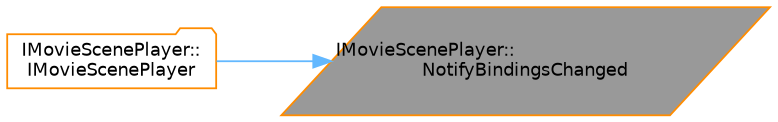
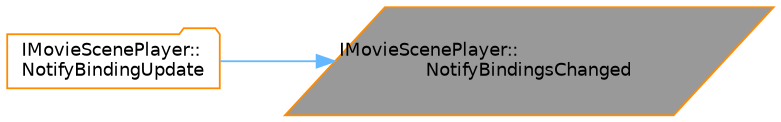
(112, 61) -> (113, 61)
